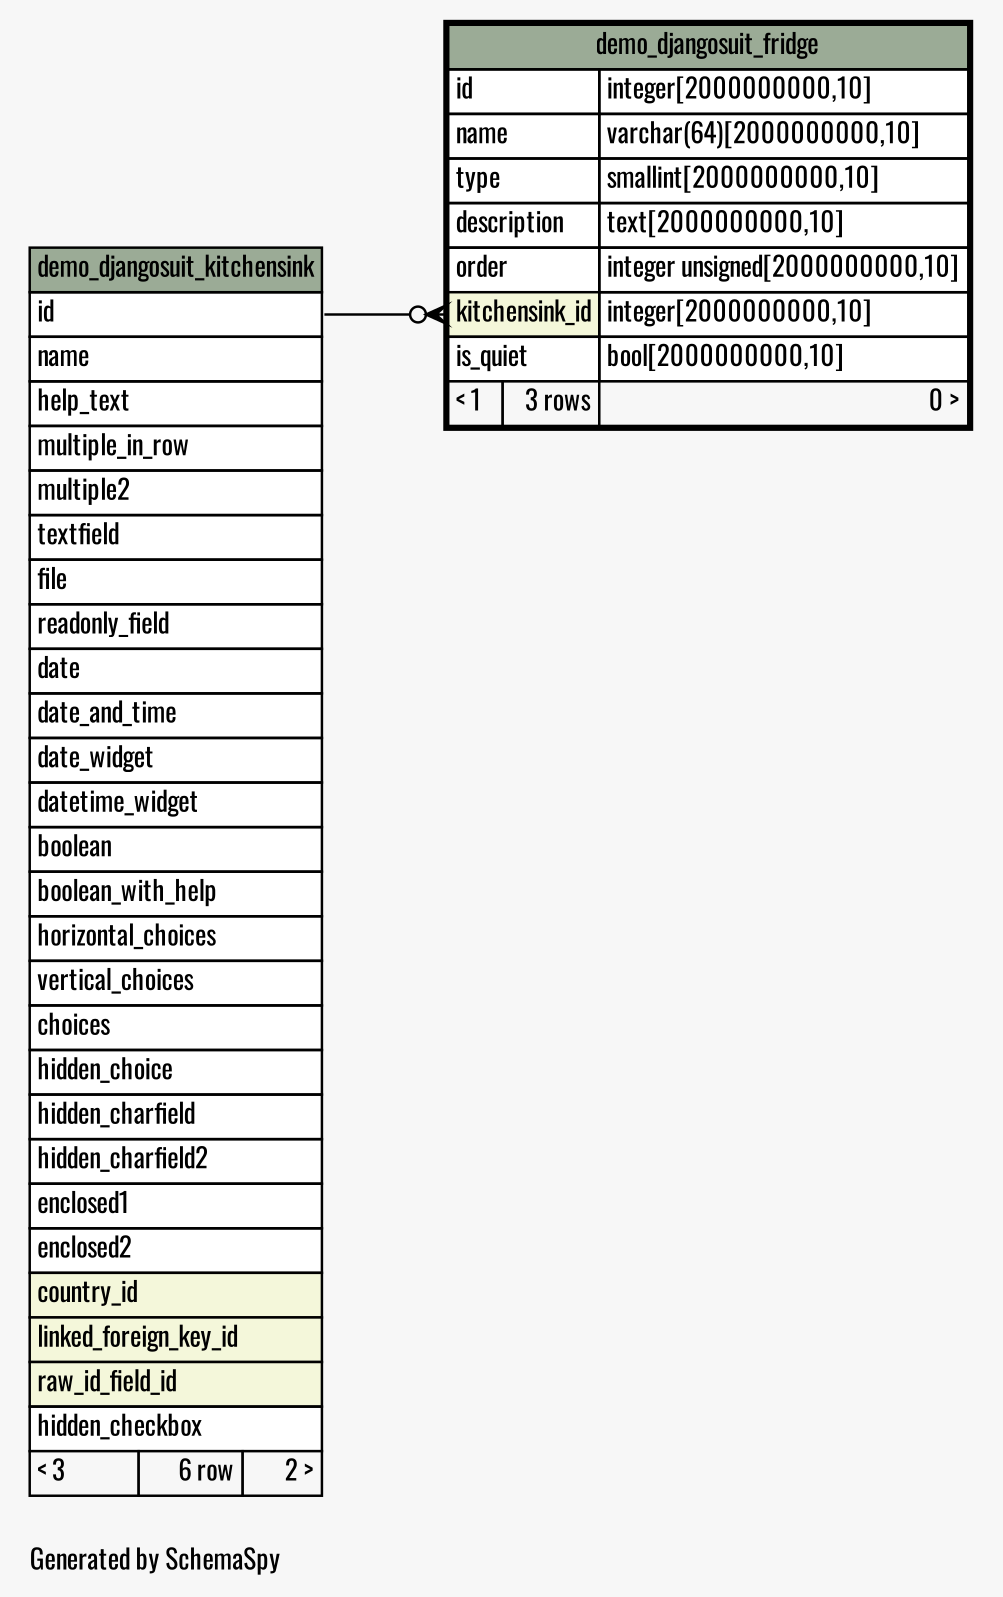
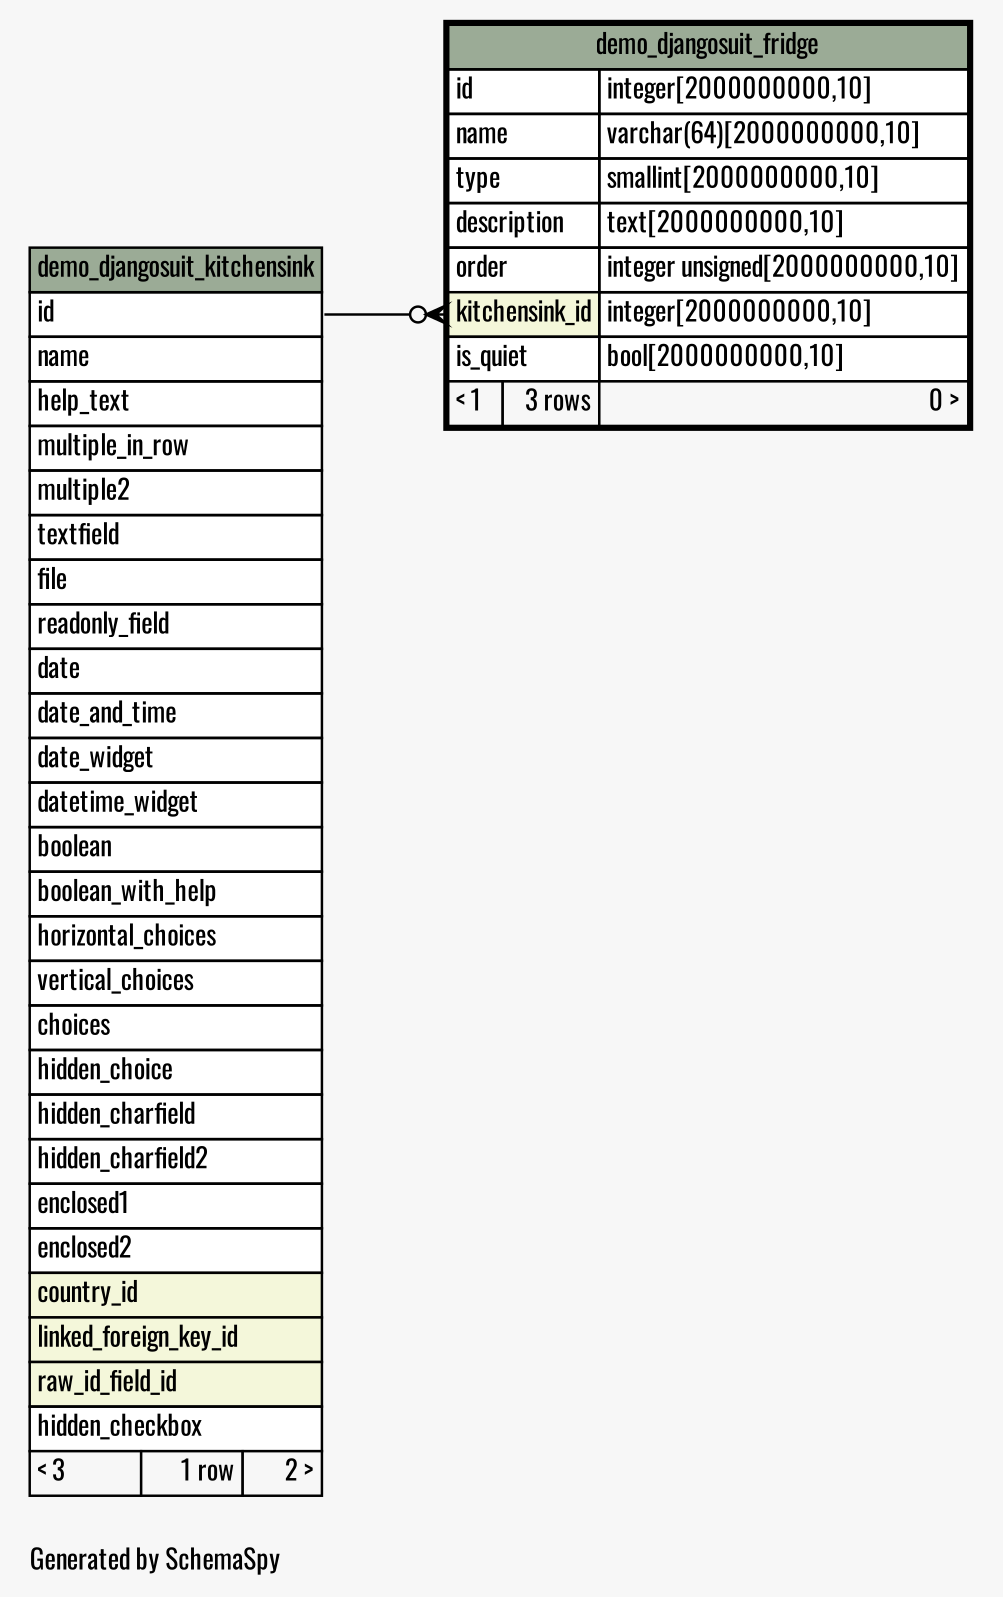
(207, 1472) -> (208, 1472)
